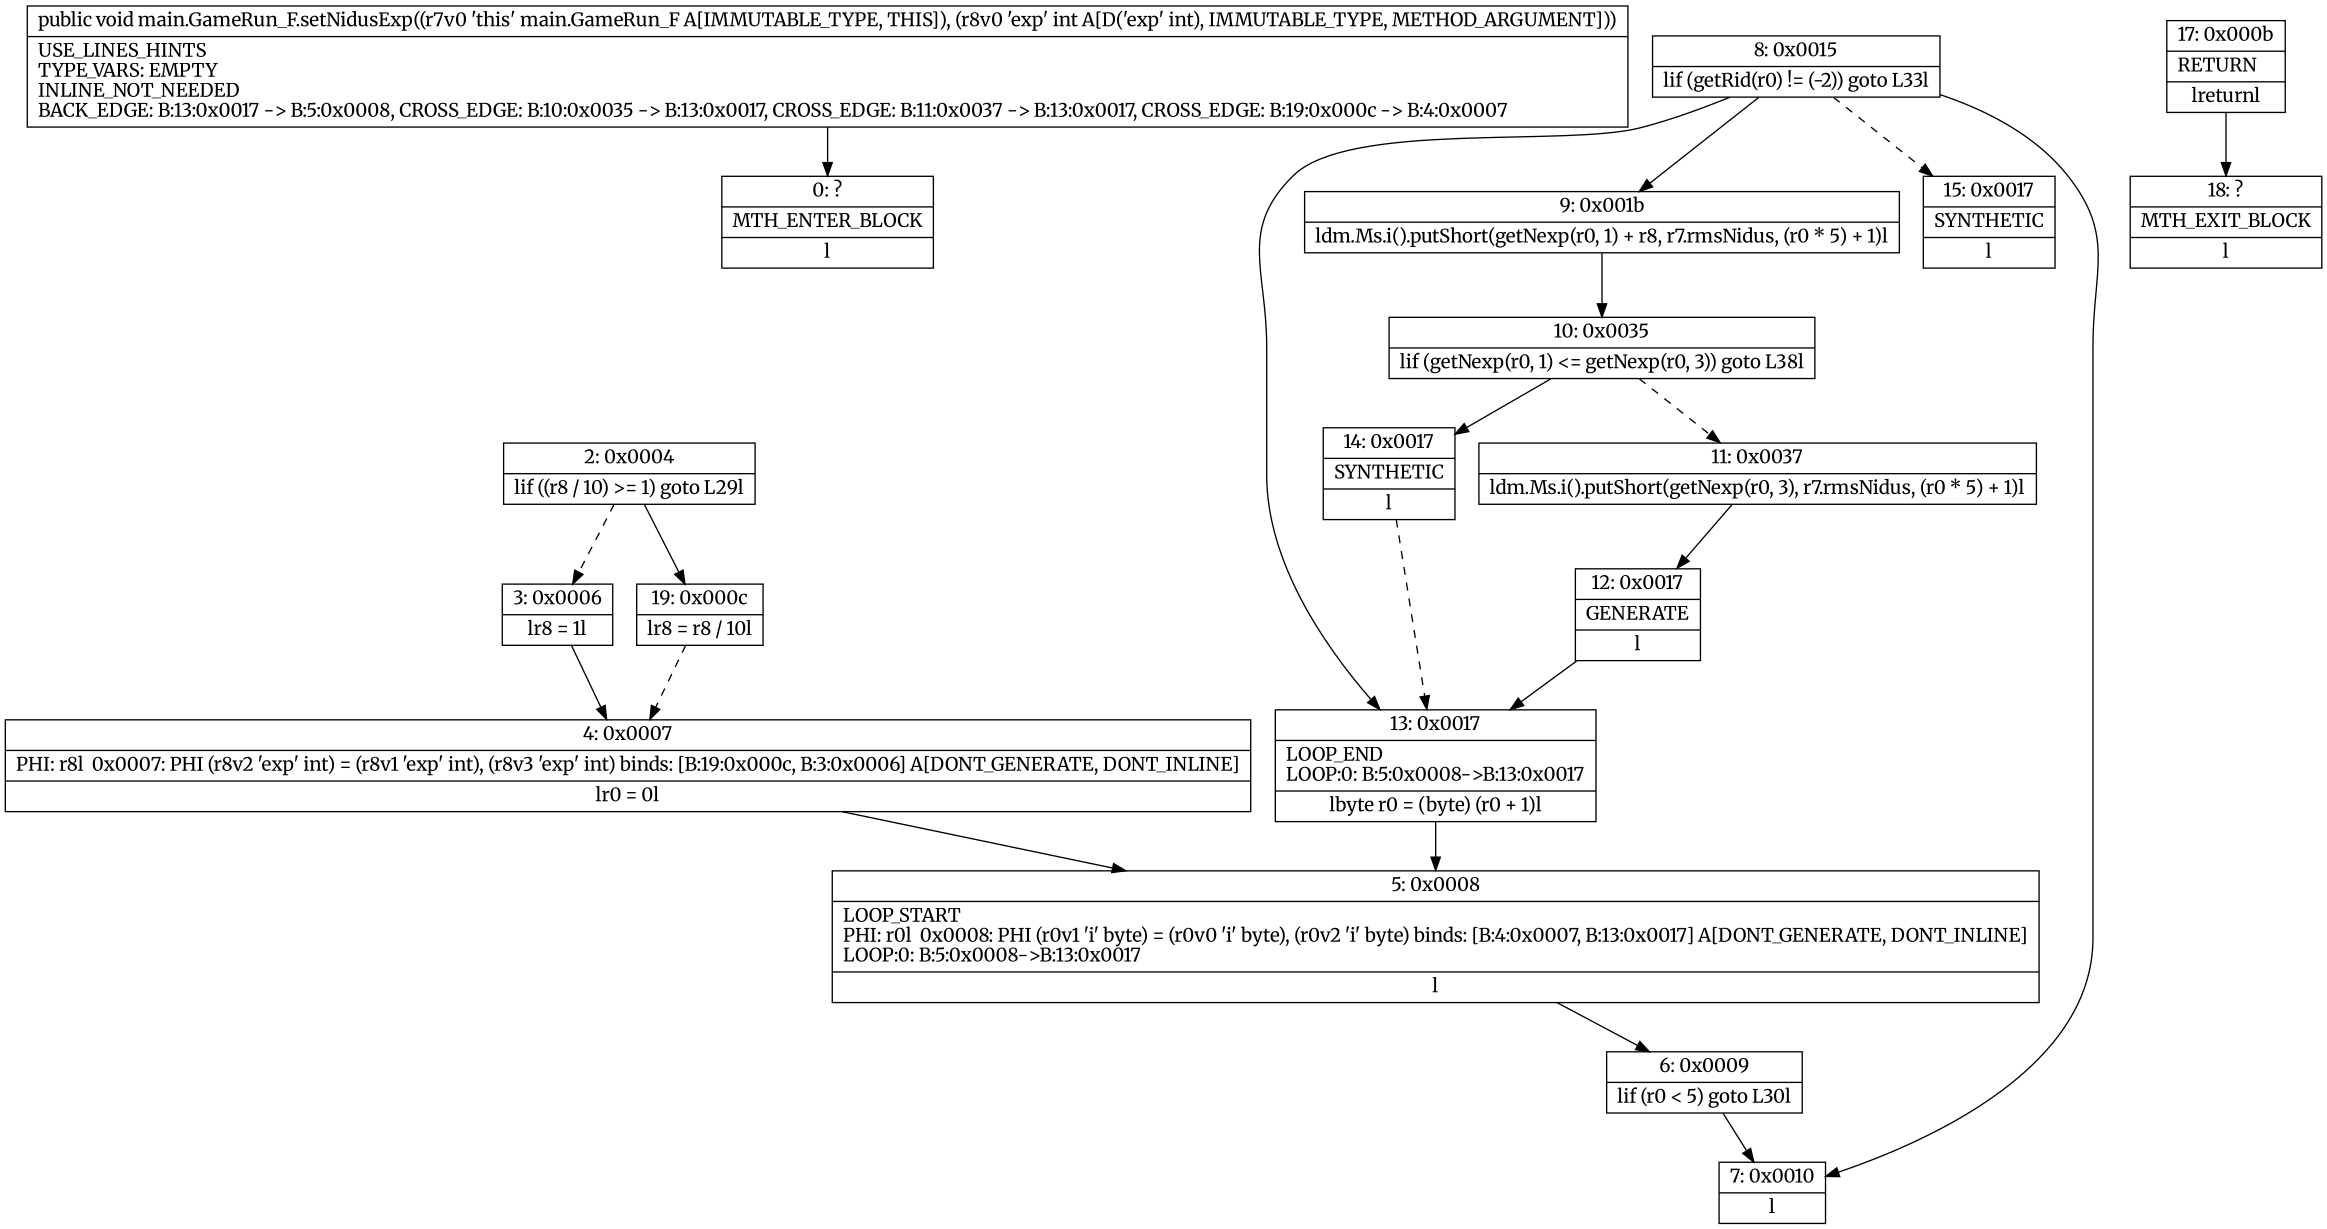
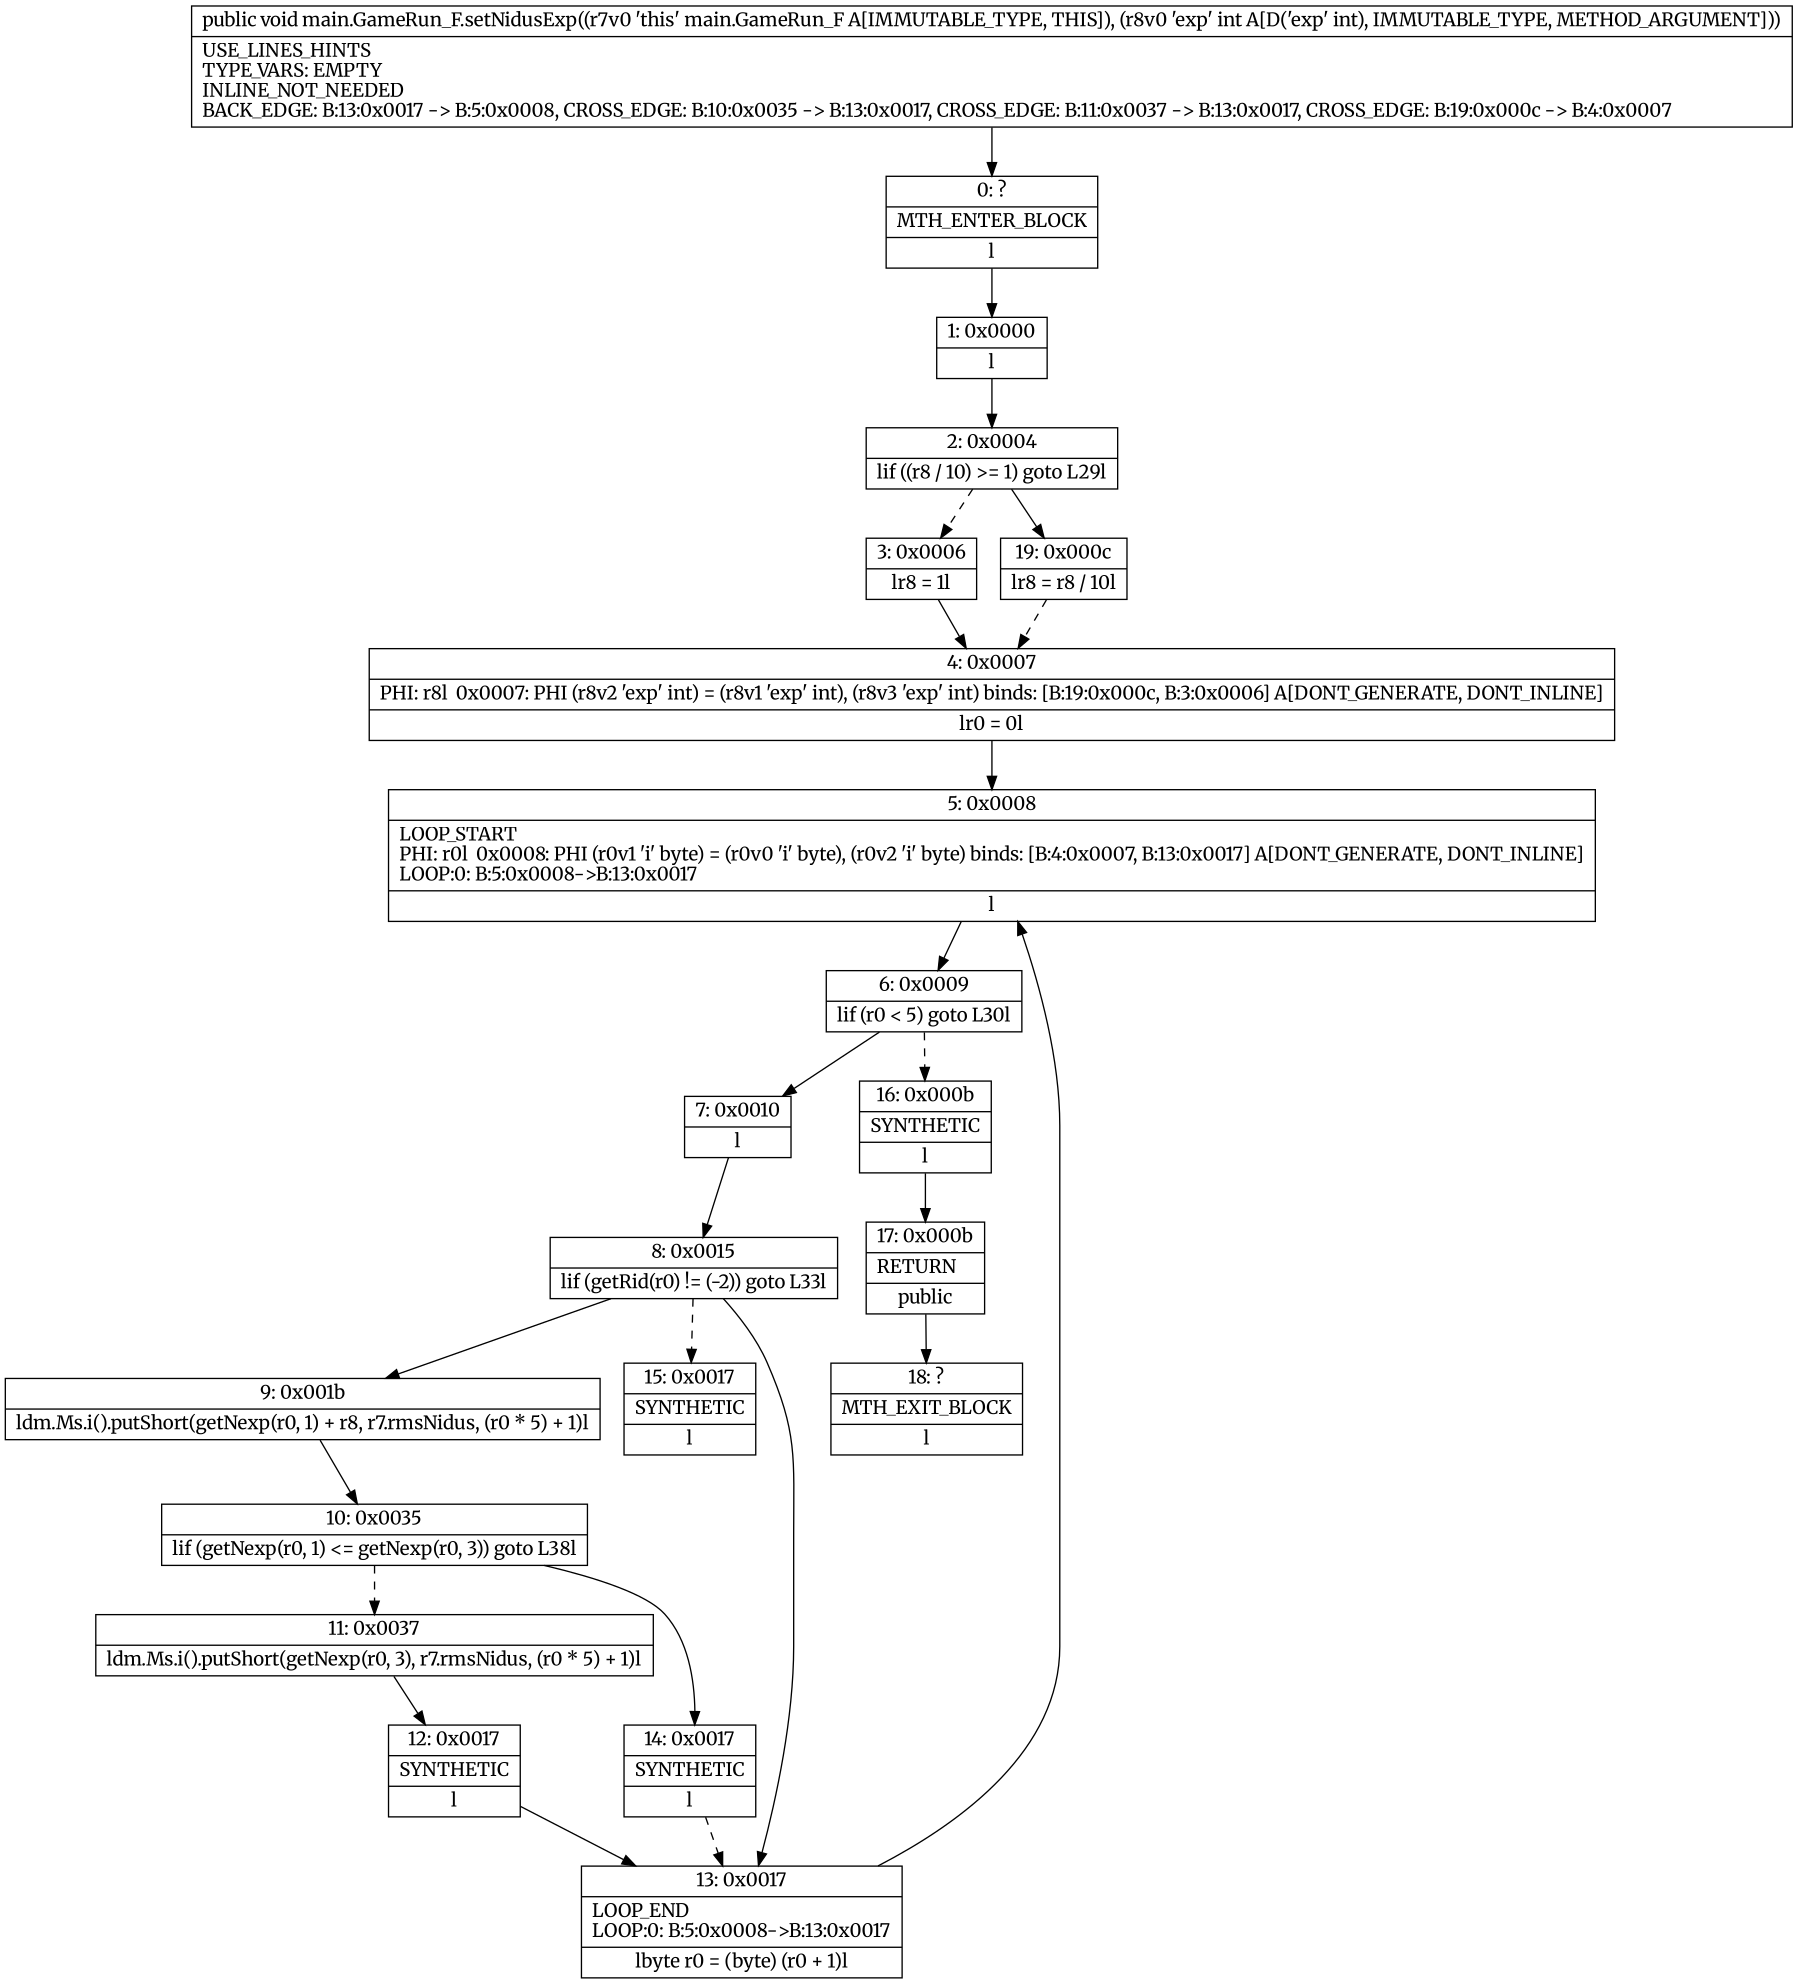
(2226, 96) -> (925, 1298)
none -> (992, 348)
(1638, 614) -> (454, 1770)
(2093, 660) -> (718, 1191)
none -> (925, 1127)
